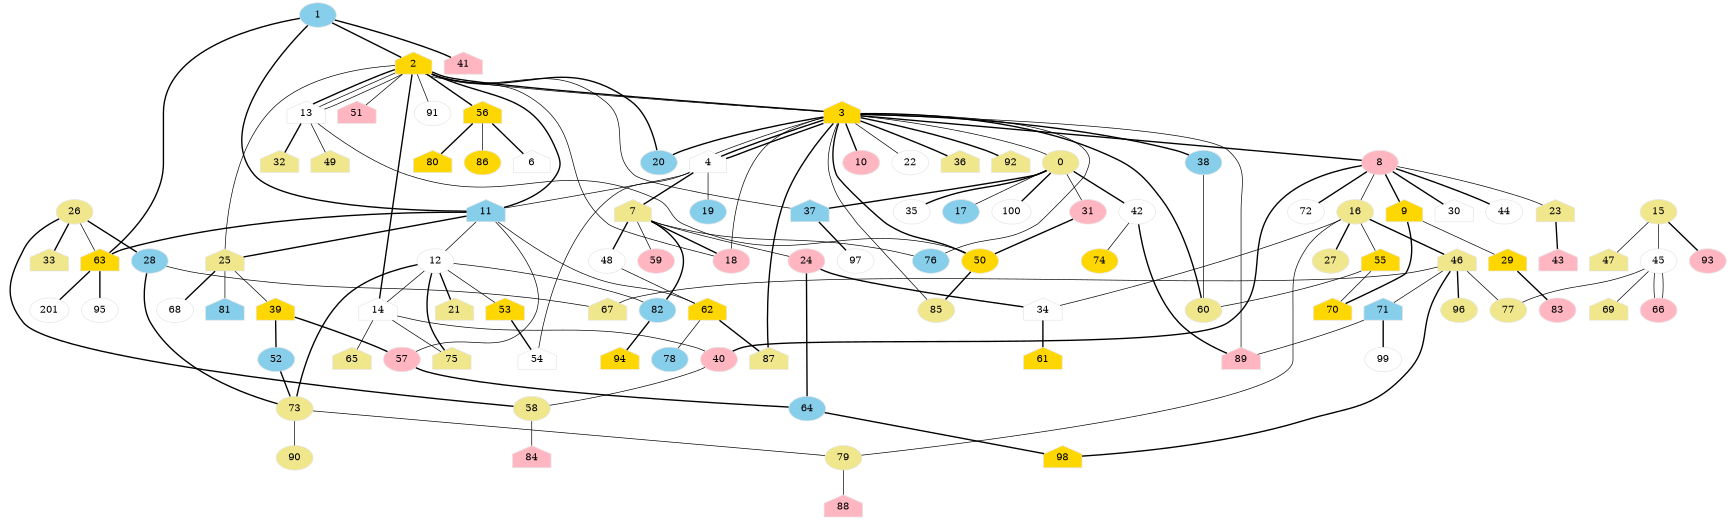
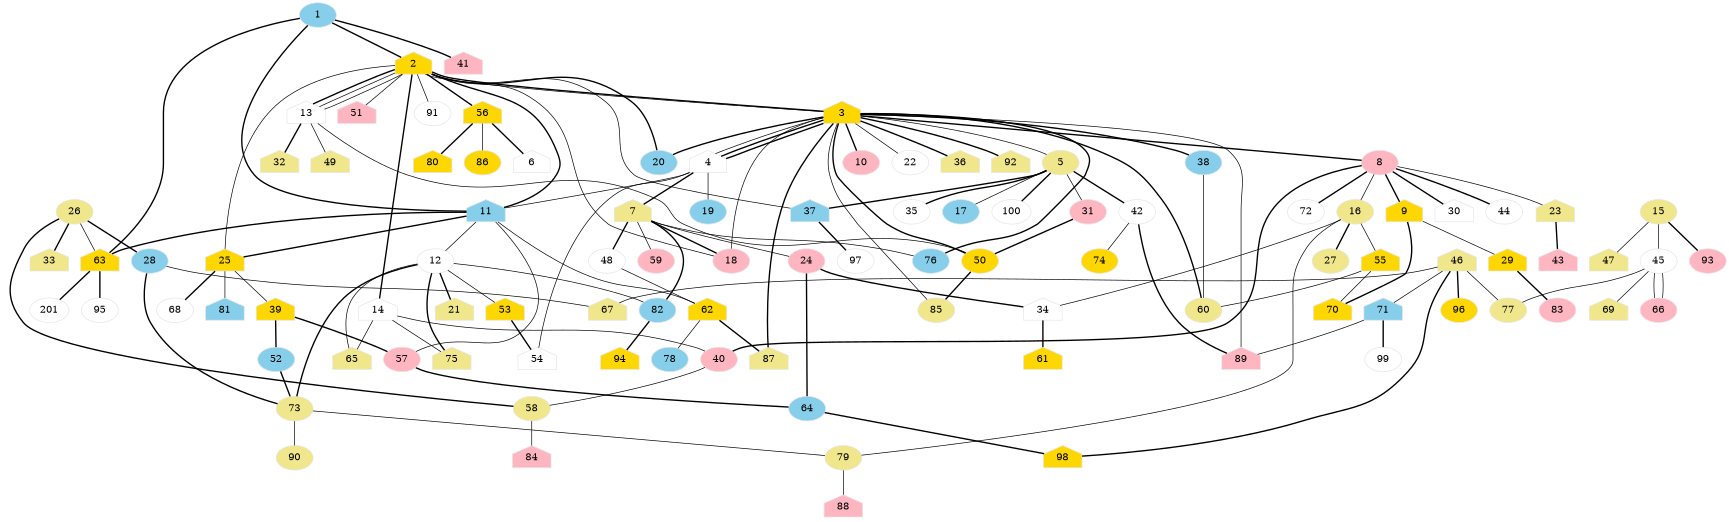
(1086, 152) -> (1086, 152)
(1061, 163) -> (1061, 163)
(1405, 236) -> none
(225, 261) -> (225, 261)
(408, 285) -> (356, 294)
(1459, 310) -> (1459, 310)
